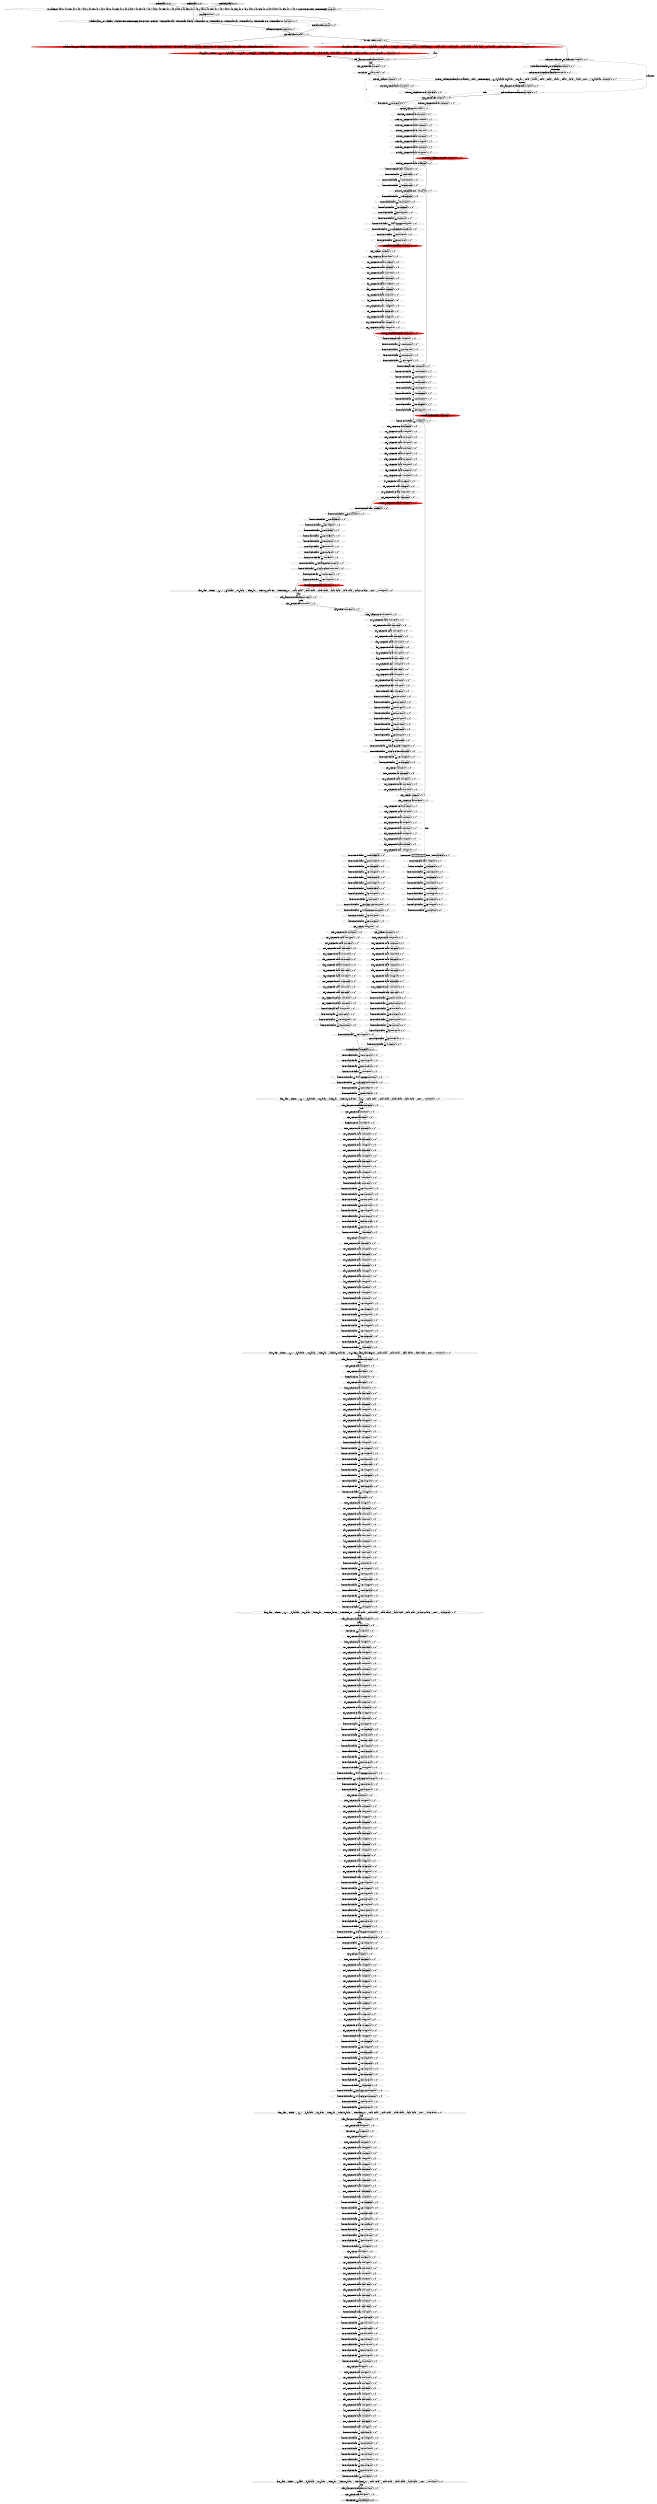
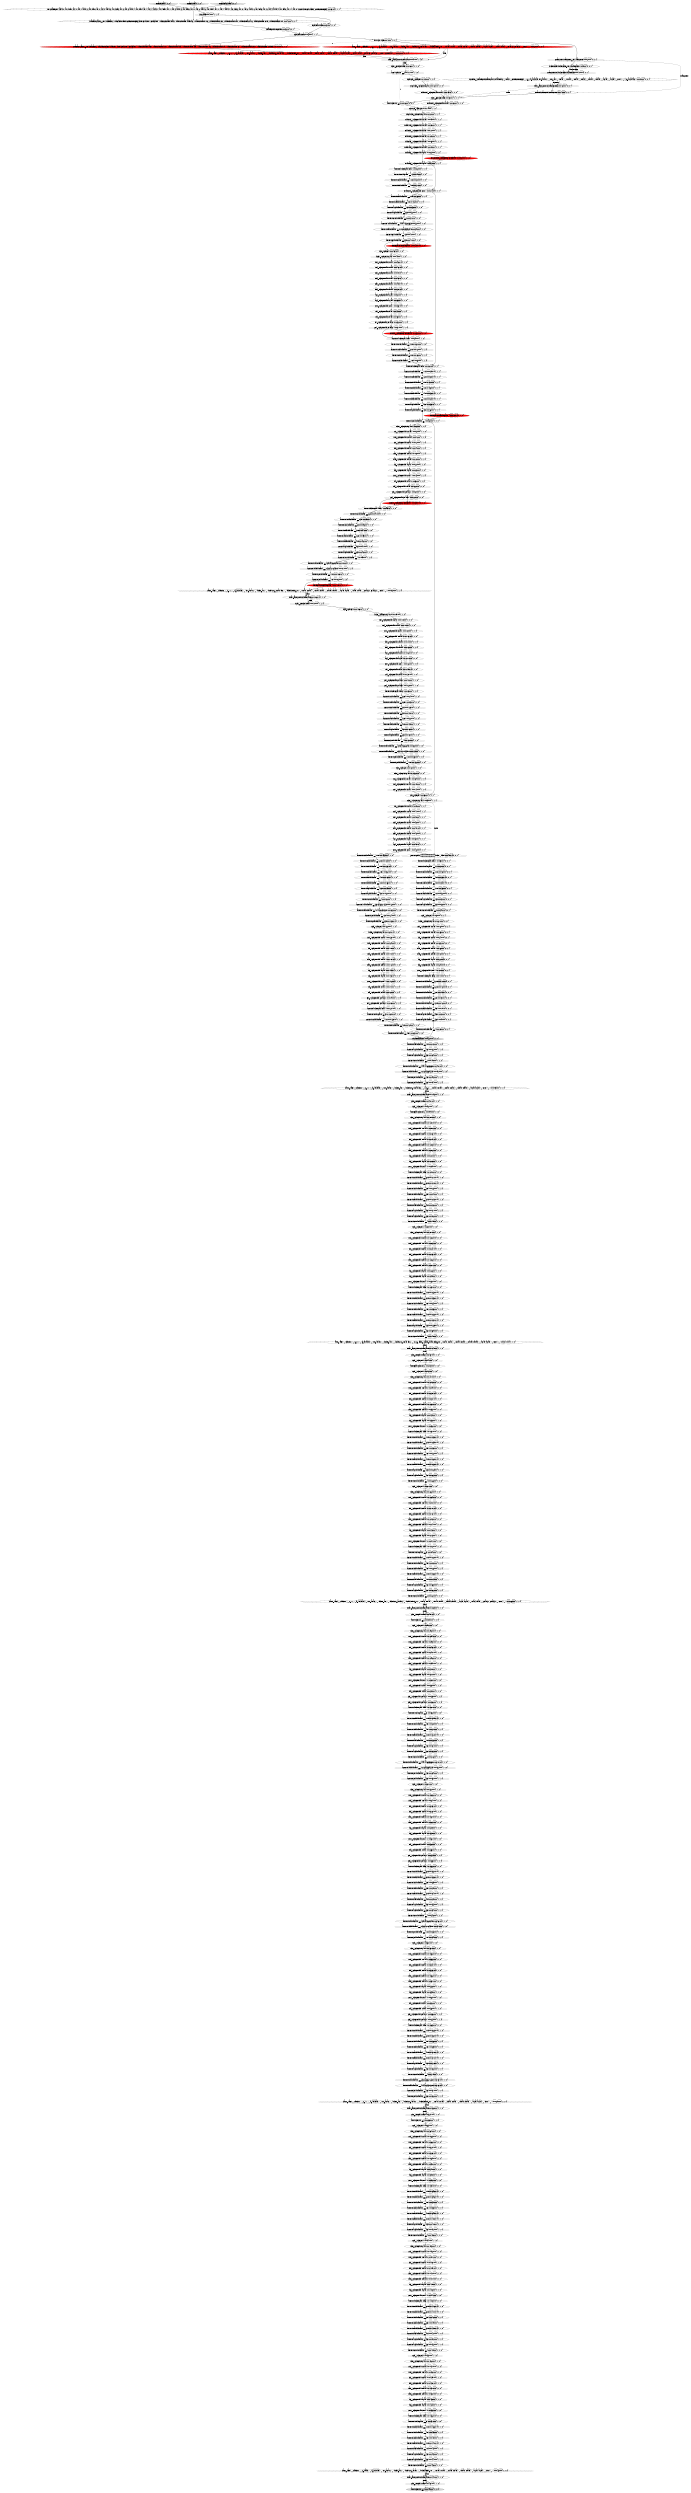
(376, 930) -> (434, 913)
